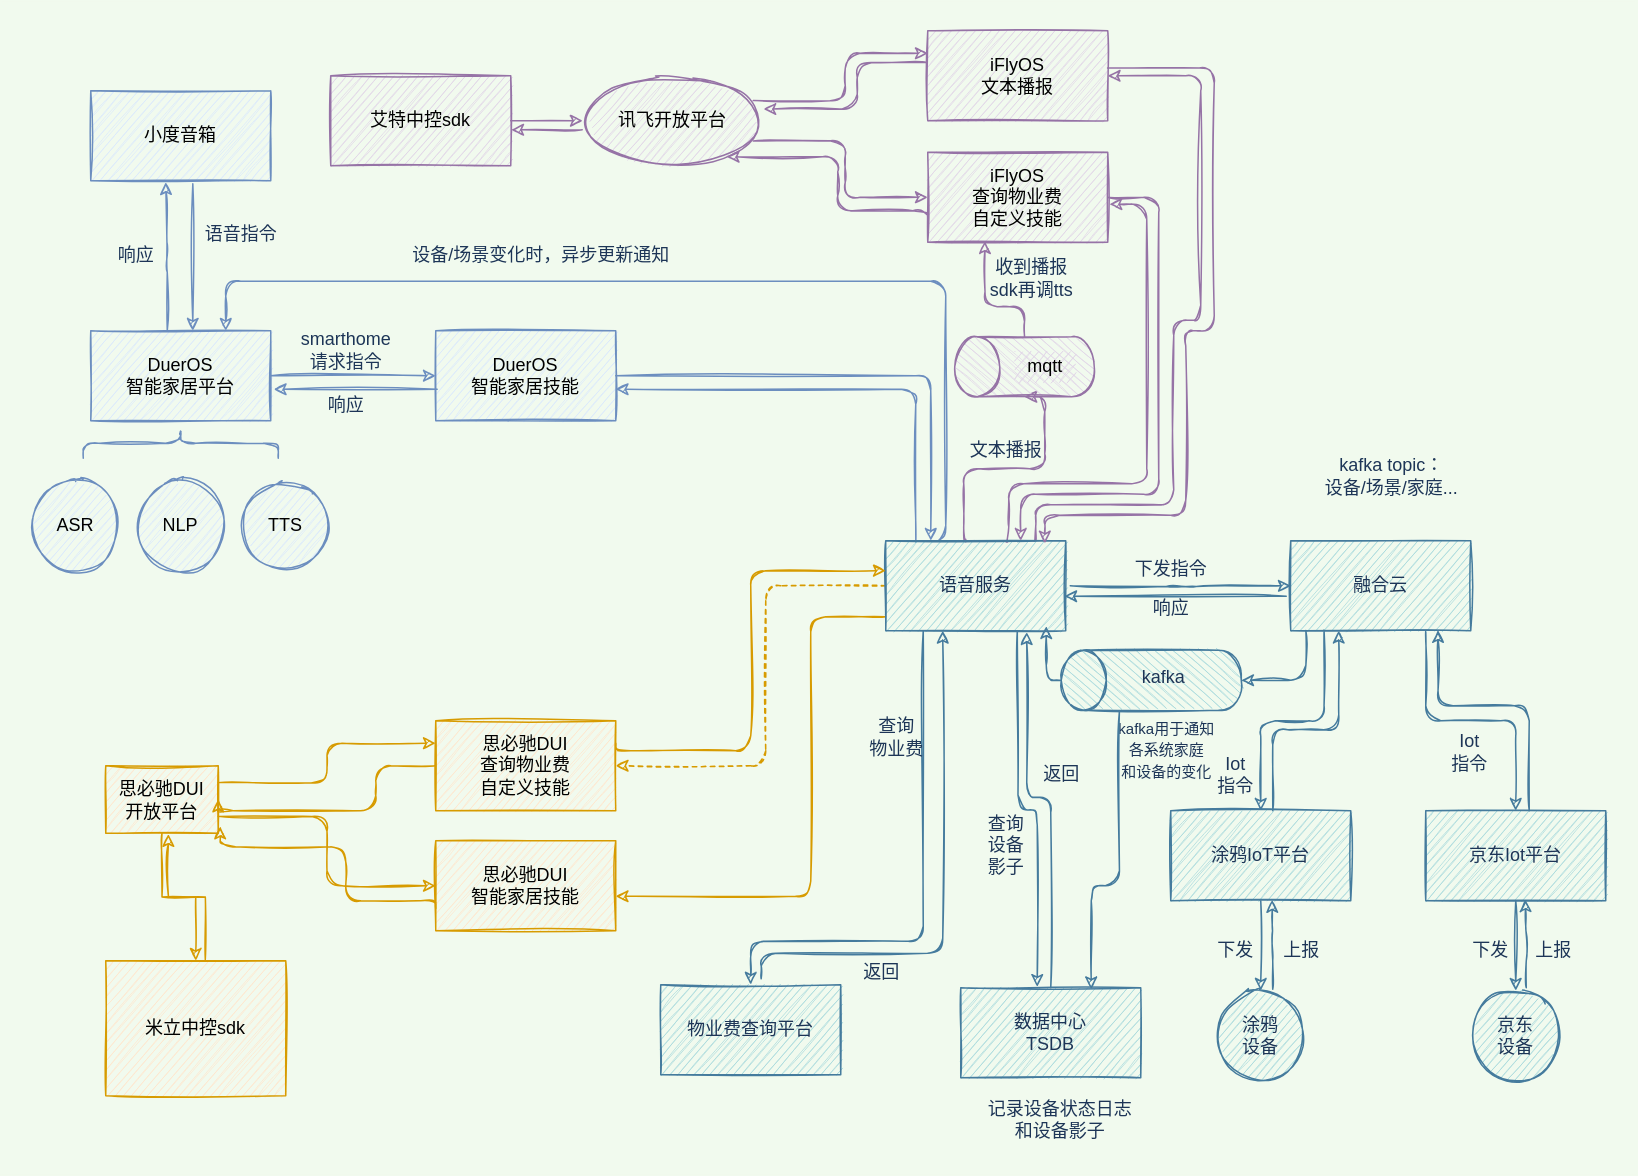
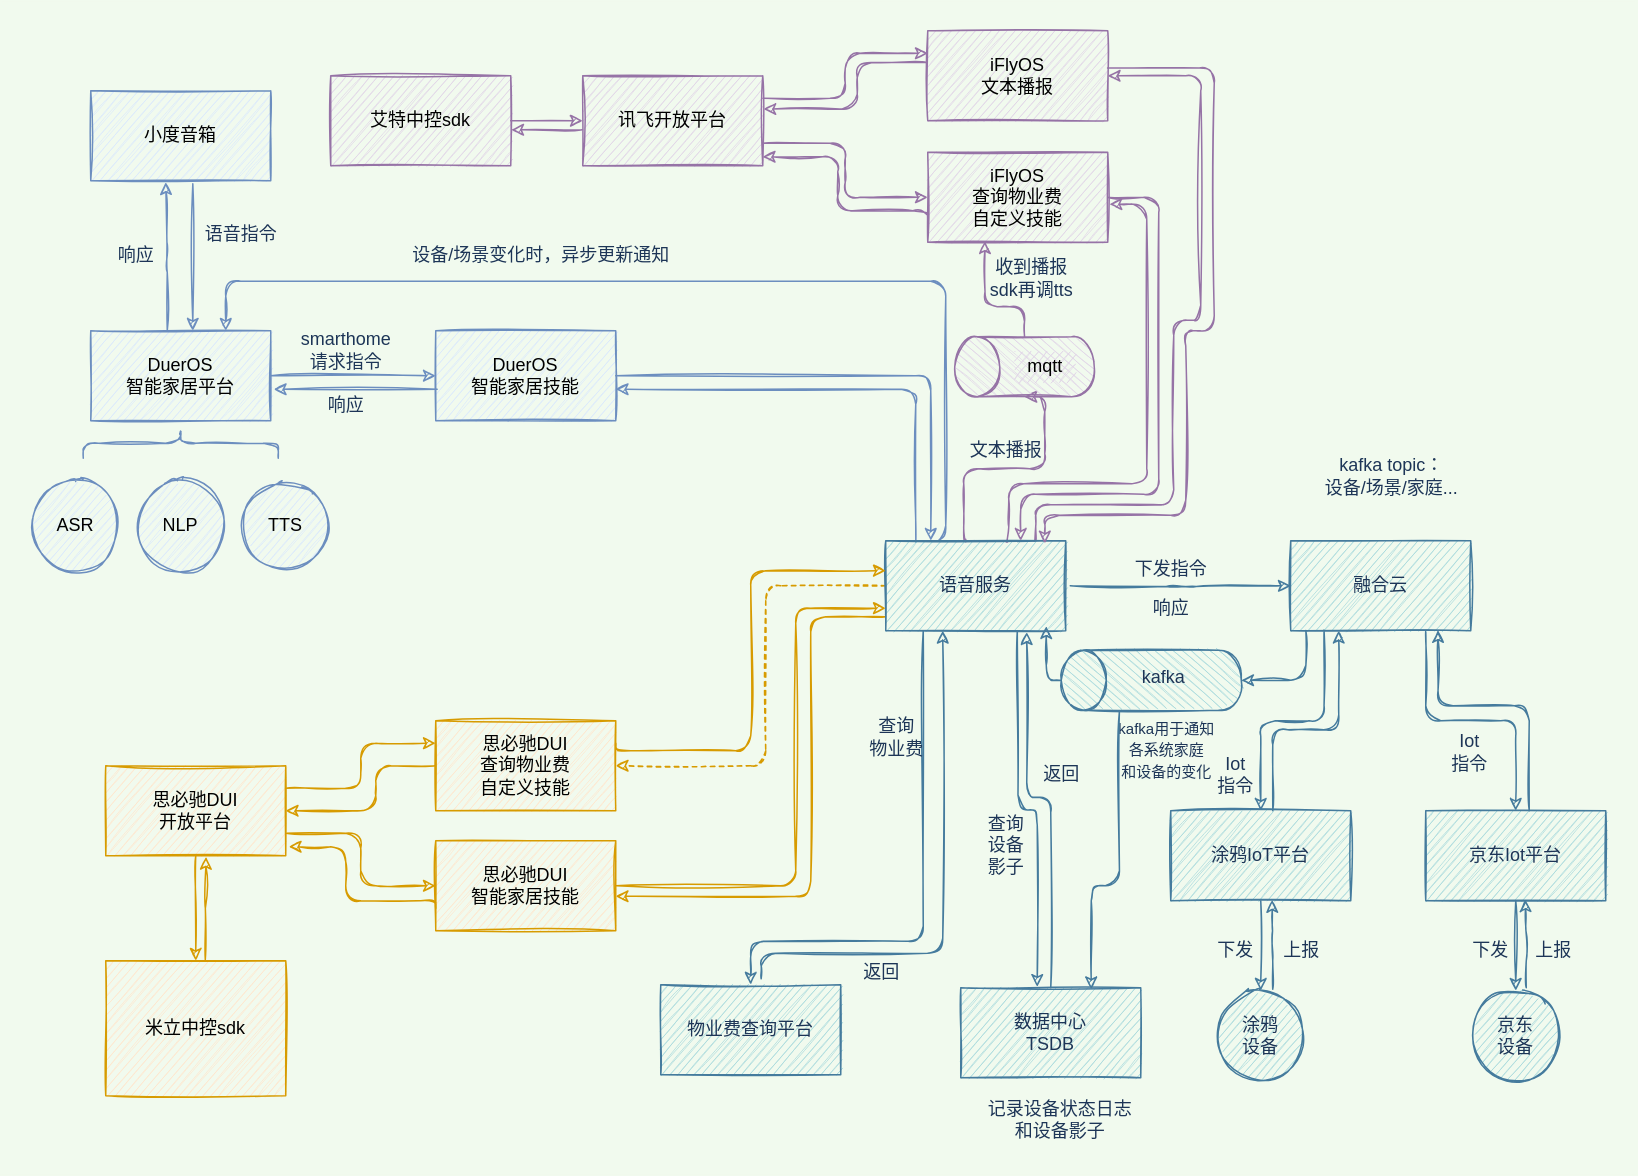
(673, 121) -> (673, 121)
(1231, 596) -> none
none -> (796, 798)
(162, 800) -> (196, 811)
